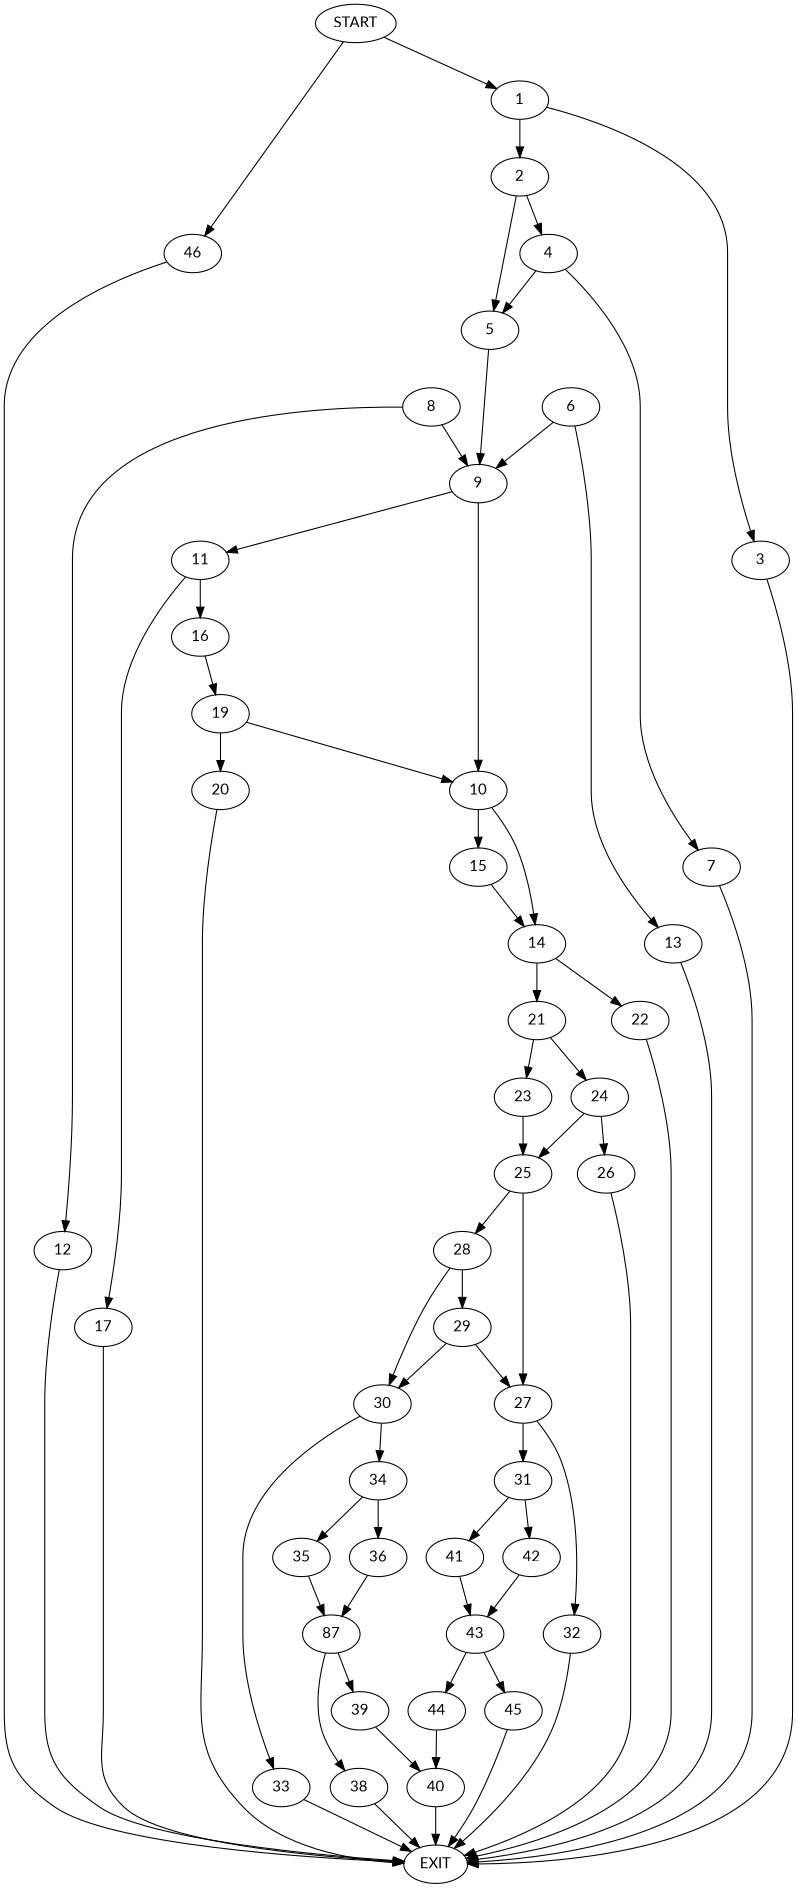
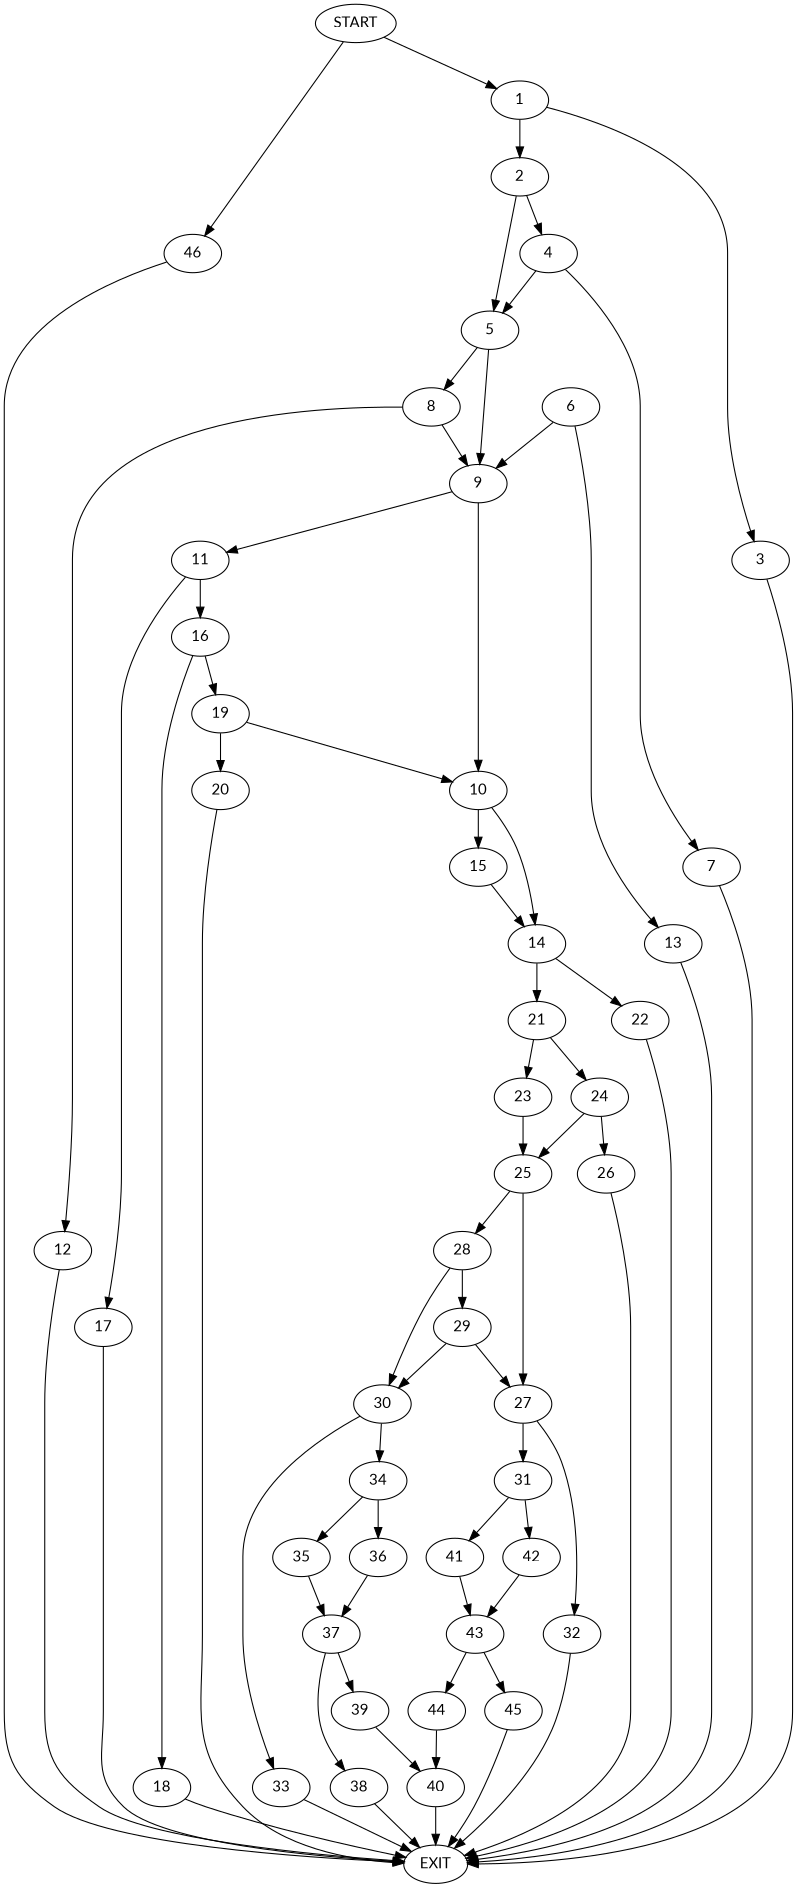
none -> (464, 364)
(331, 1634) -> (331, 1634)
none -> (162, 1788)
